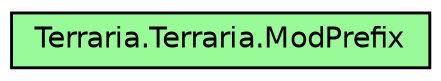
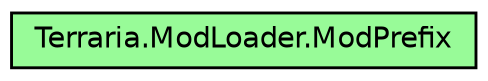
(221, 40) -> (244, 40)
